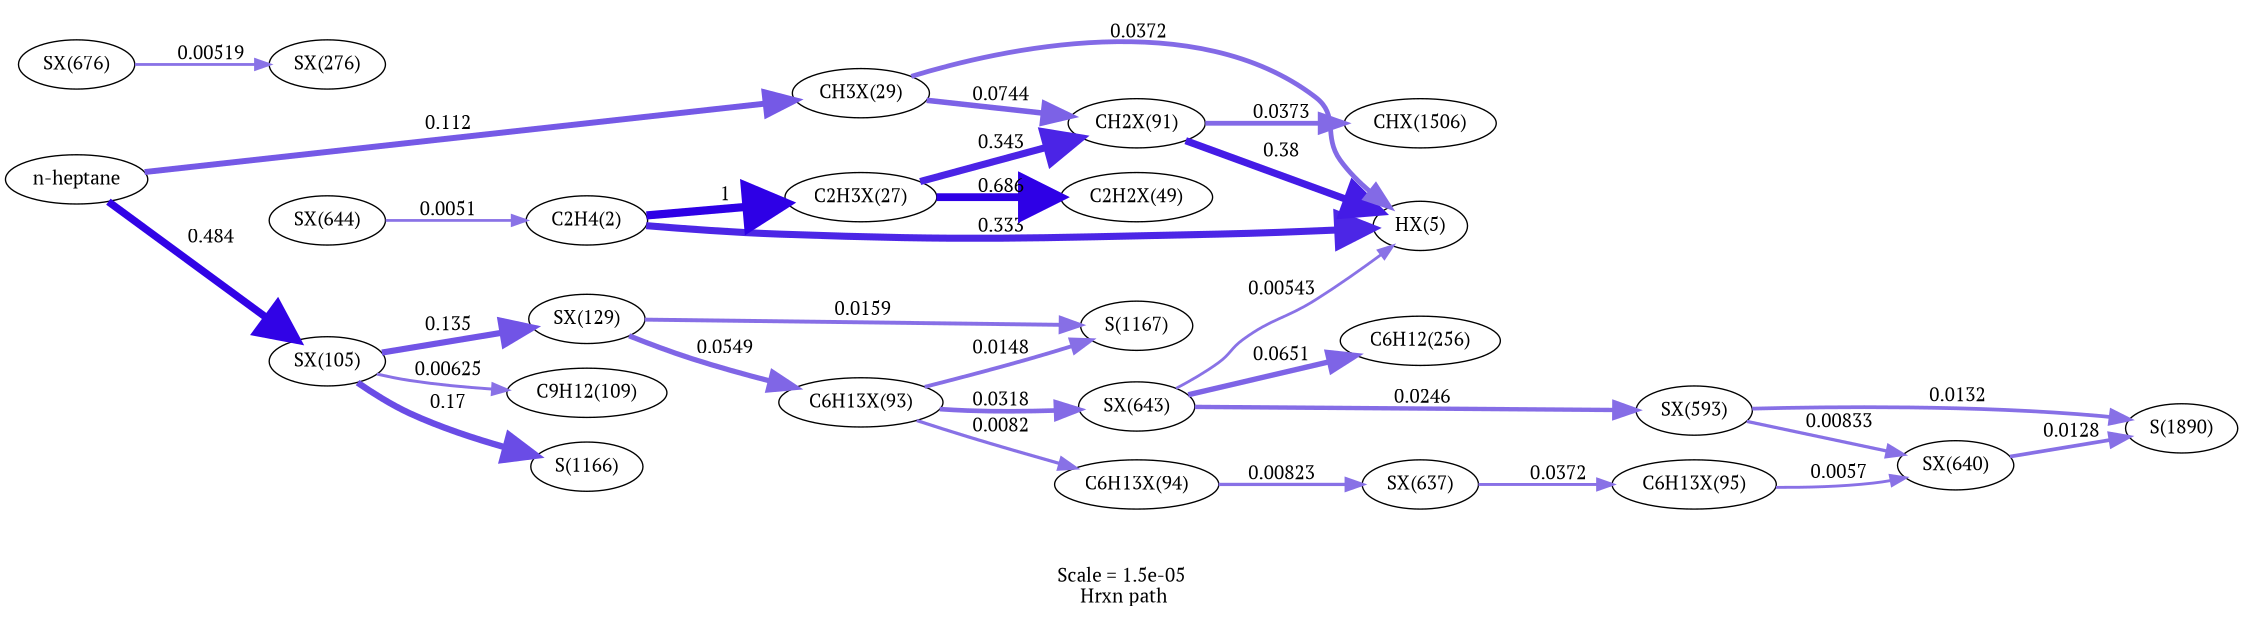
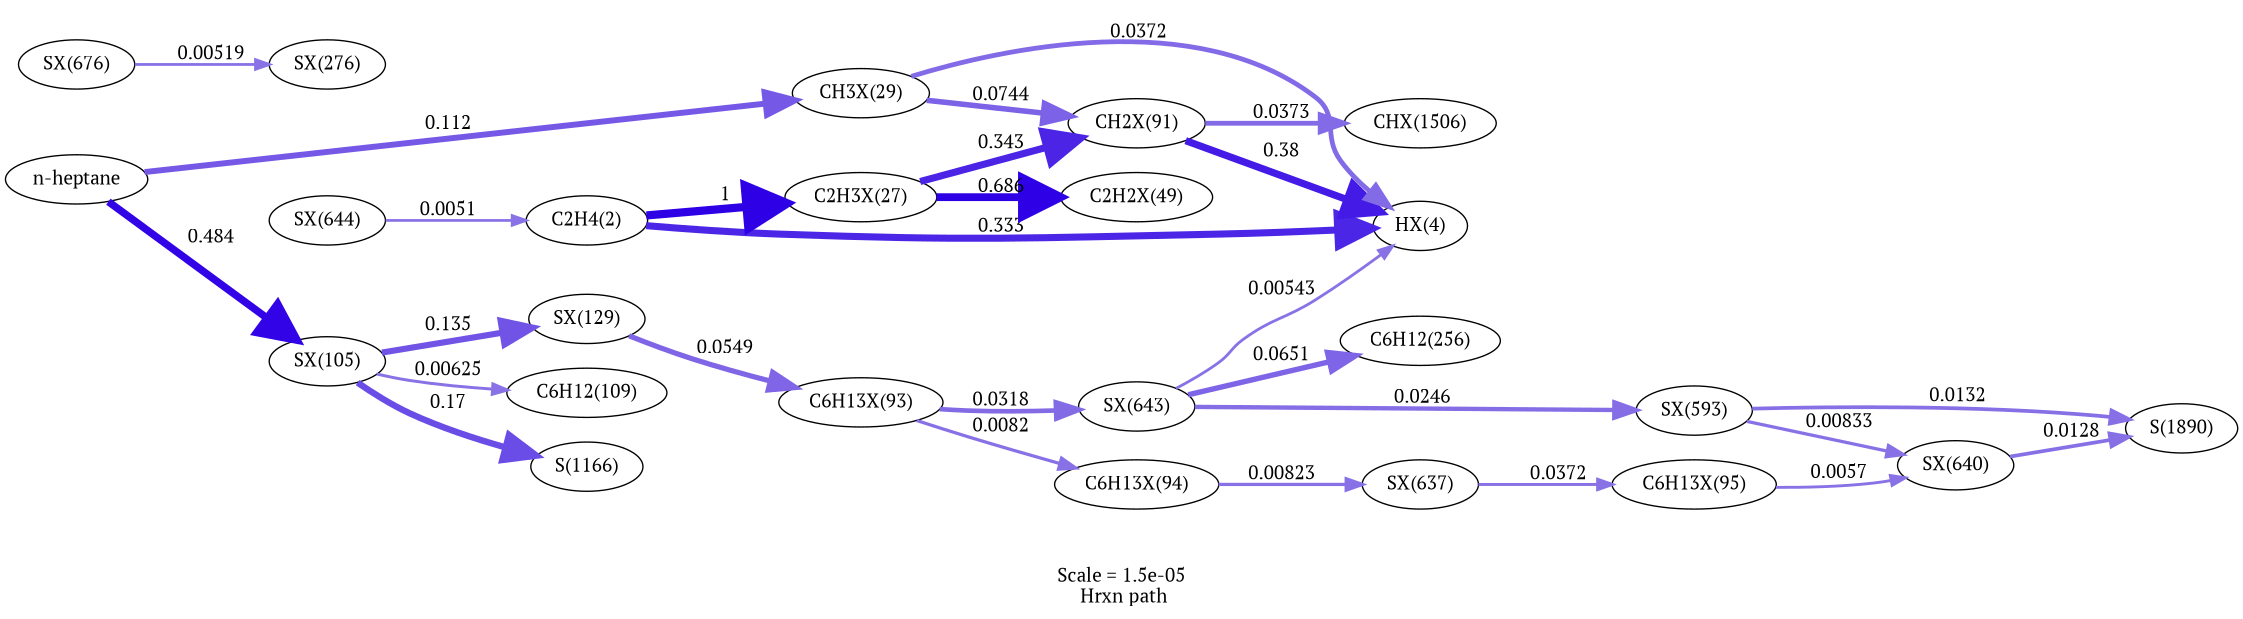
(1420, 226) -> (1420, 226)
(1137, 326) -> none
(587, 393) -> (587, 393)
